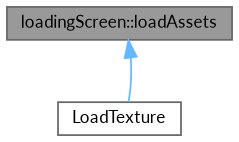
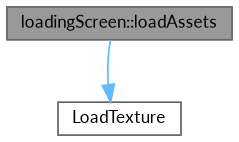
(131, 80) -> (108, 62)
